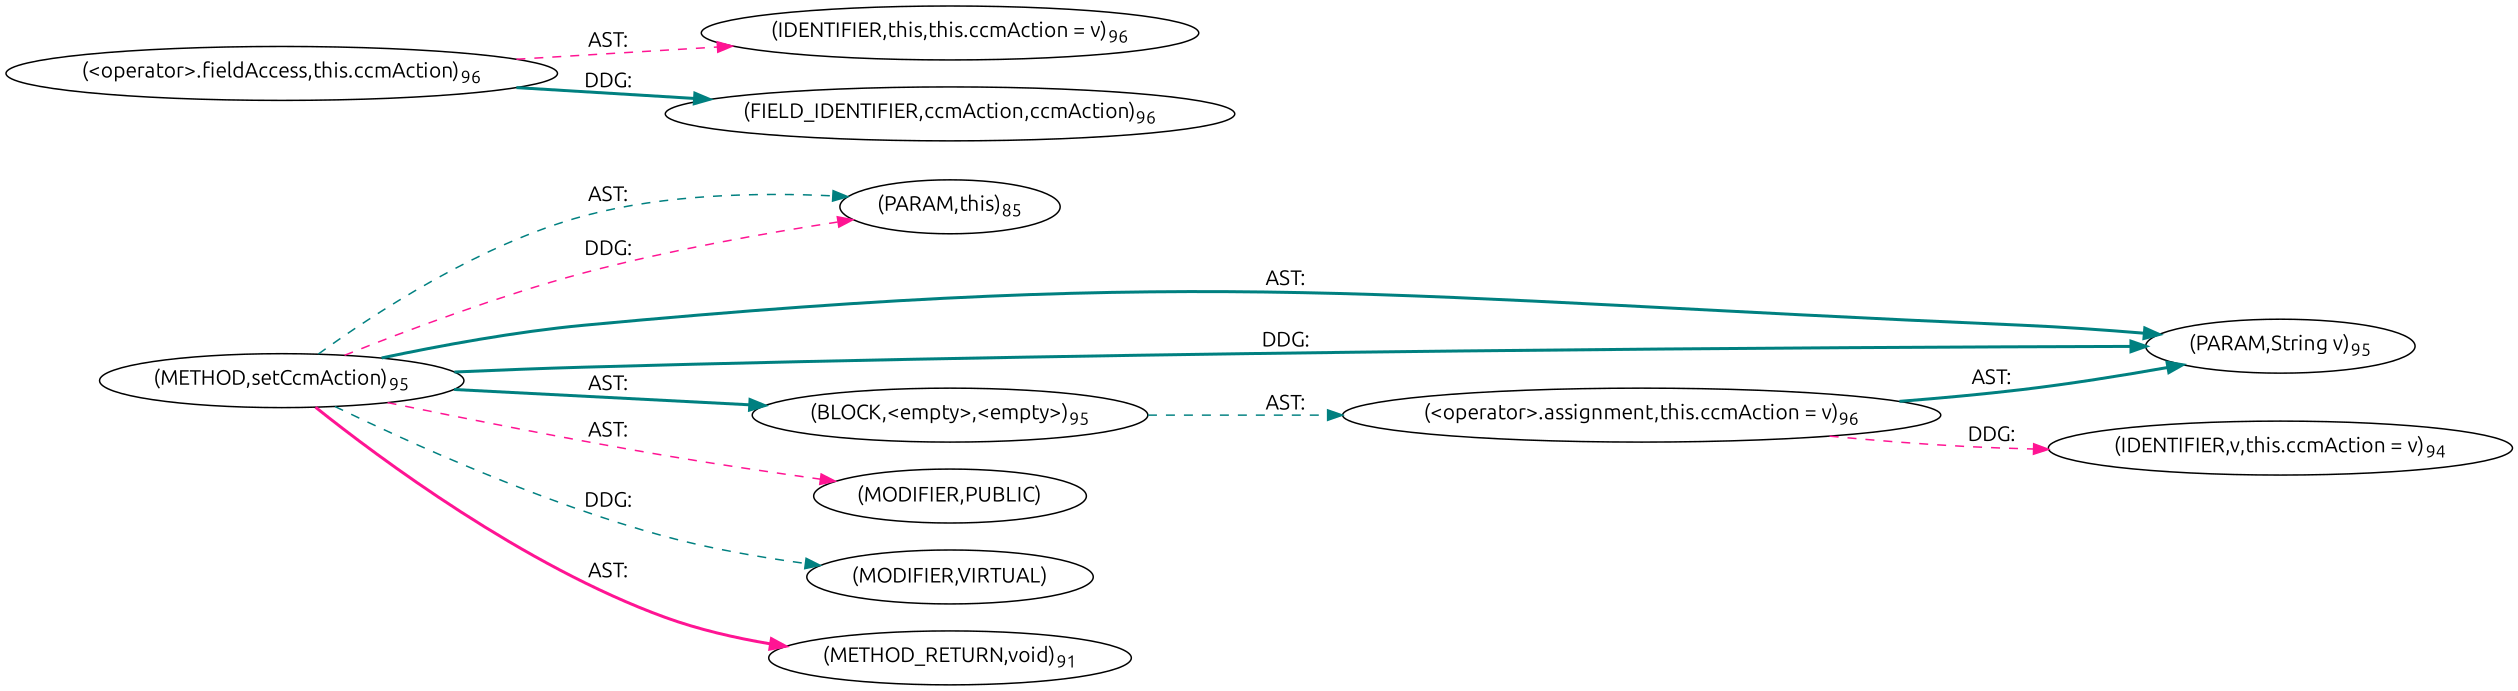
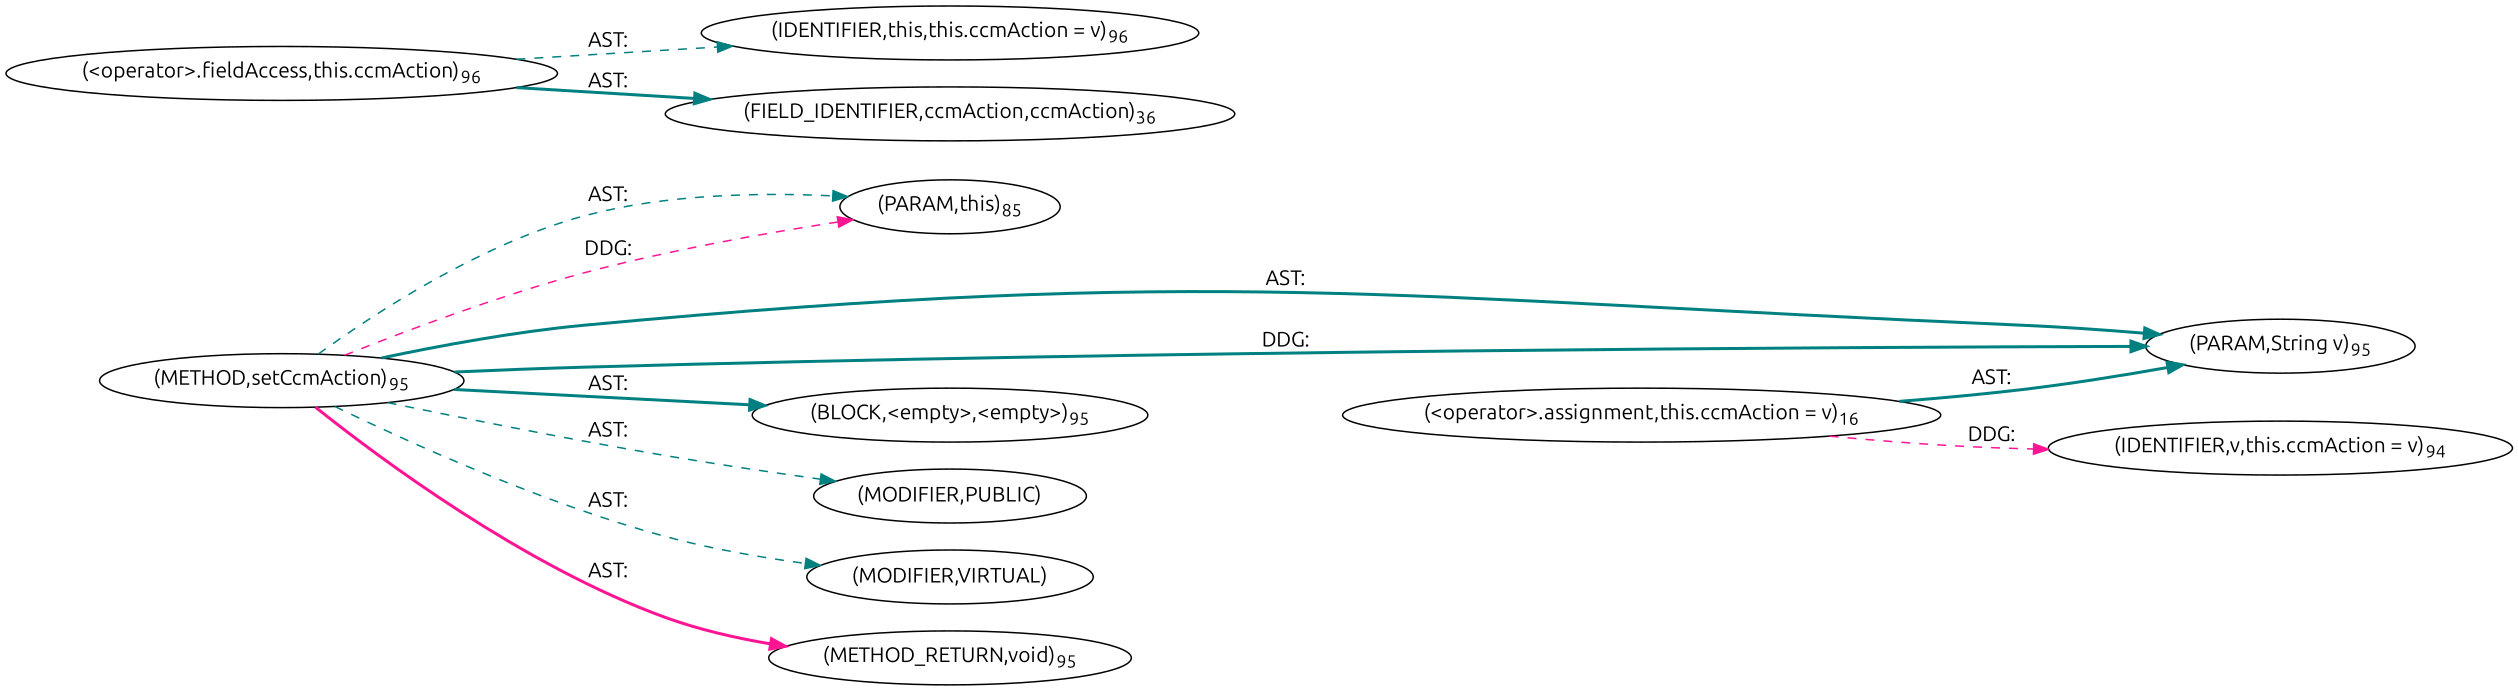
(617, 53) -> (617, 53)
(611, 82) -> (611, 82)
(1146, 112) -> (1146, 112)
(1849, 413) -> (1849, 413)
(1238, 415) -> none
(603, 445) -> (603, 445)
(611, 501) -> (611, 501)
(1067, 656) -> (1067, 656)
